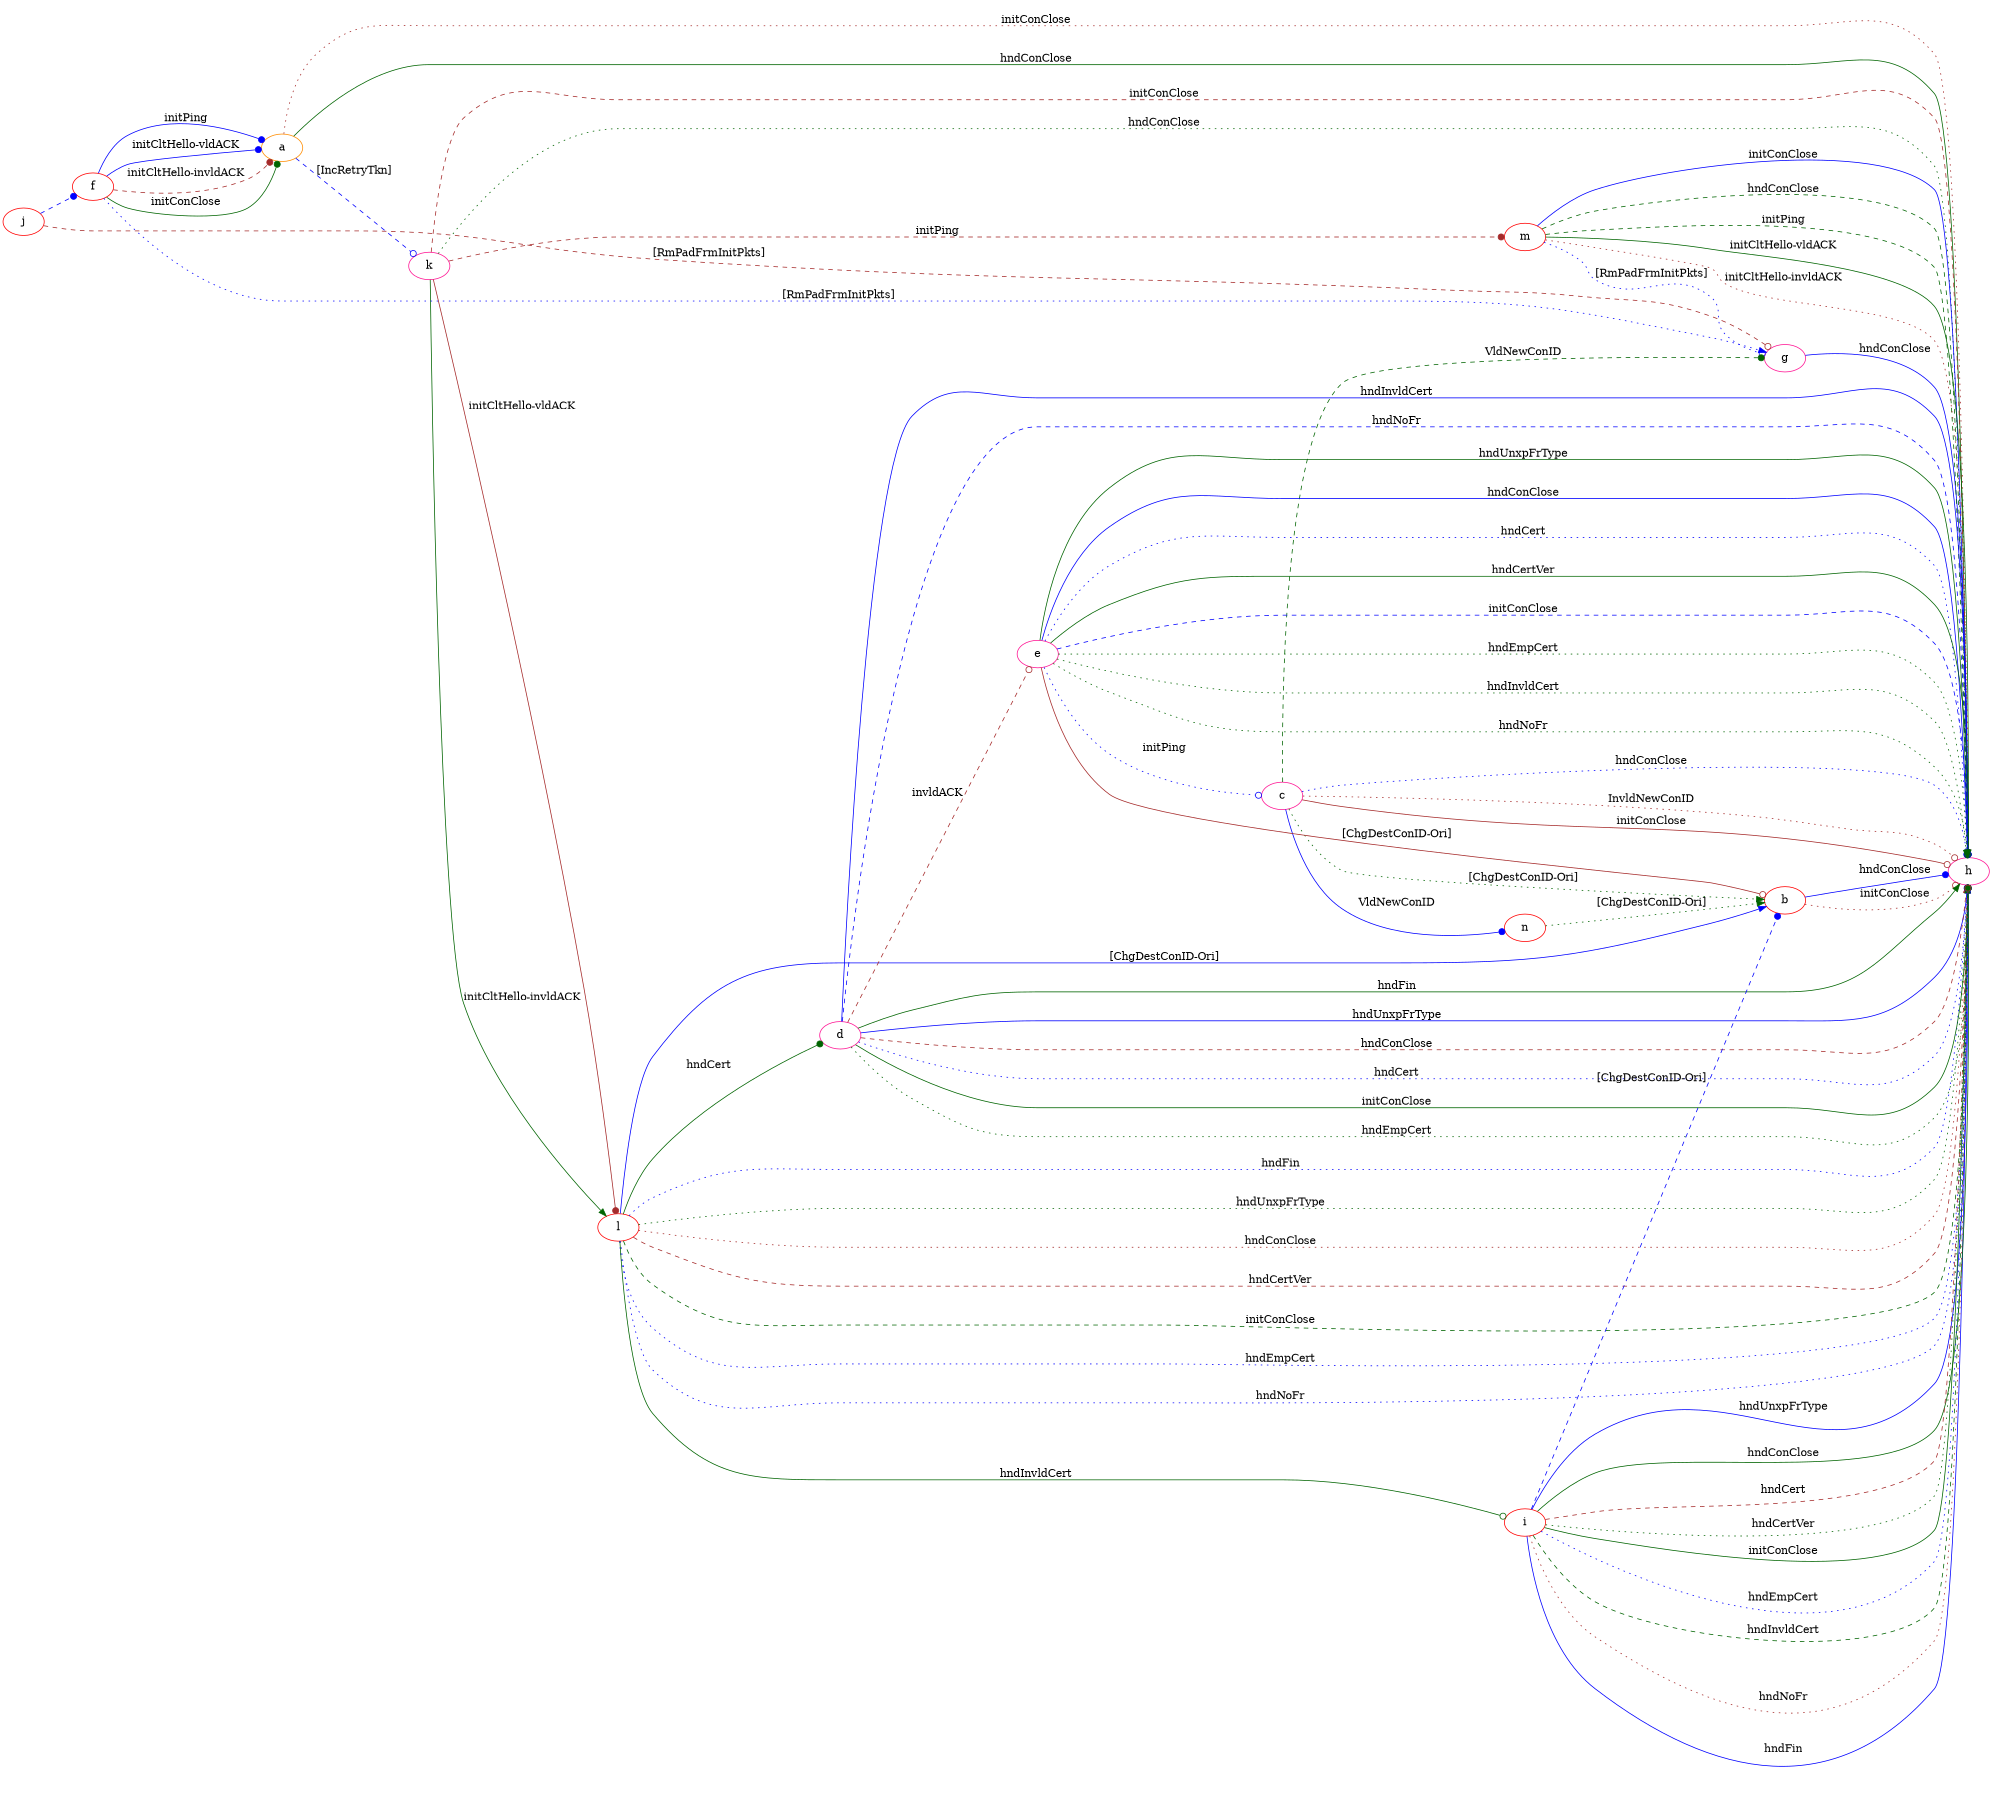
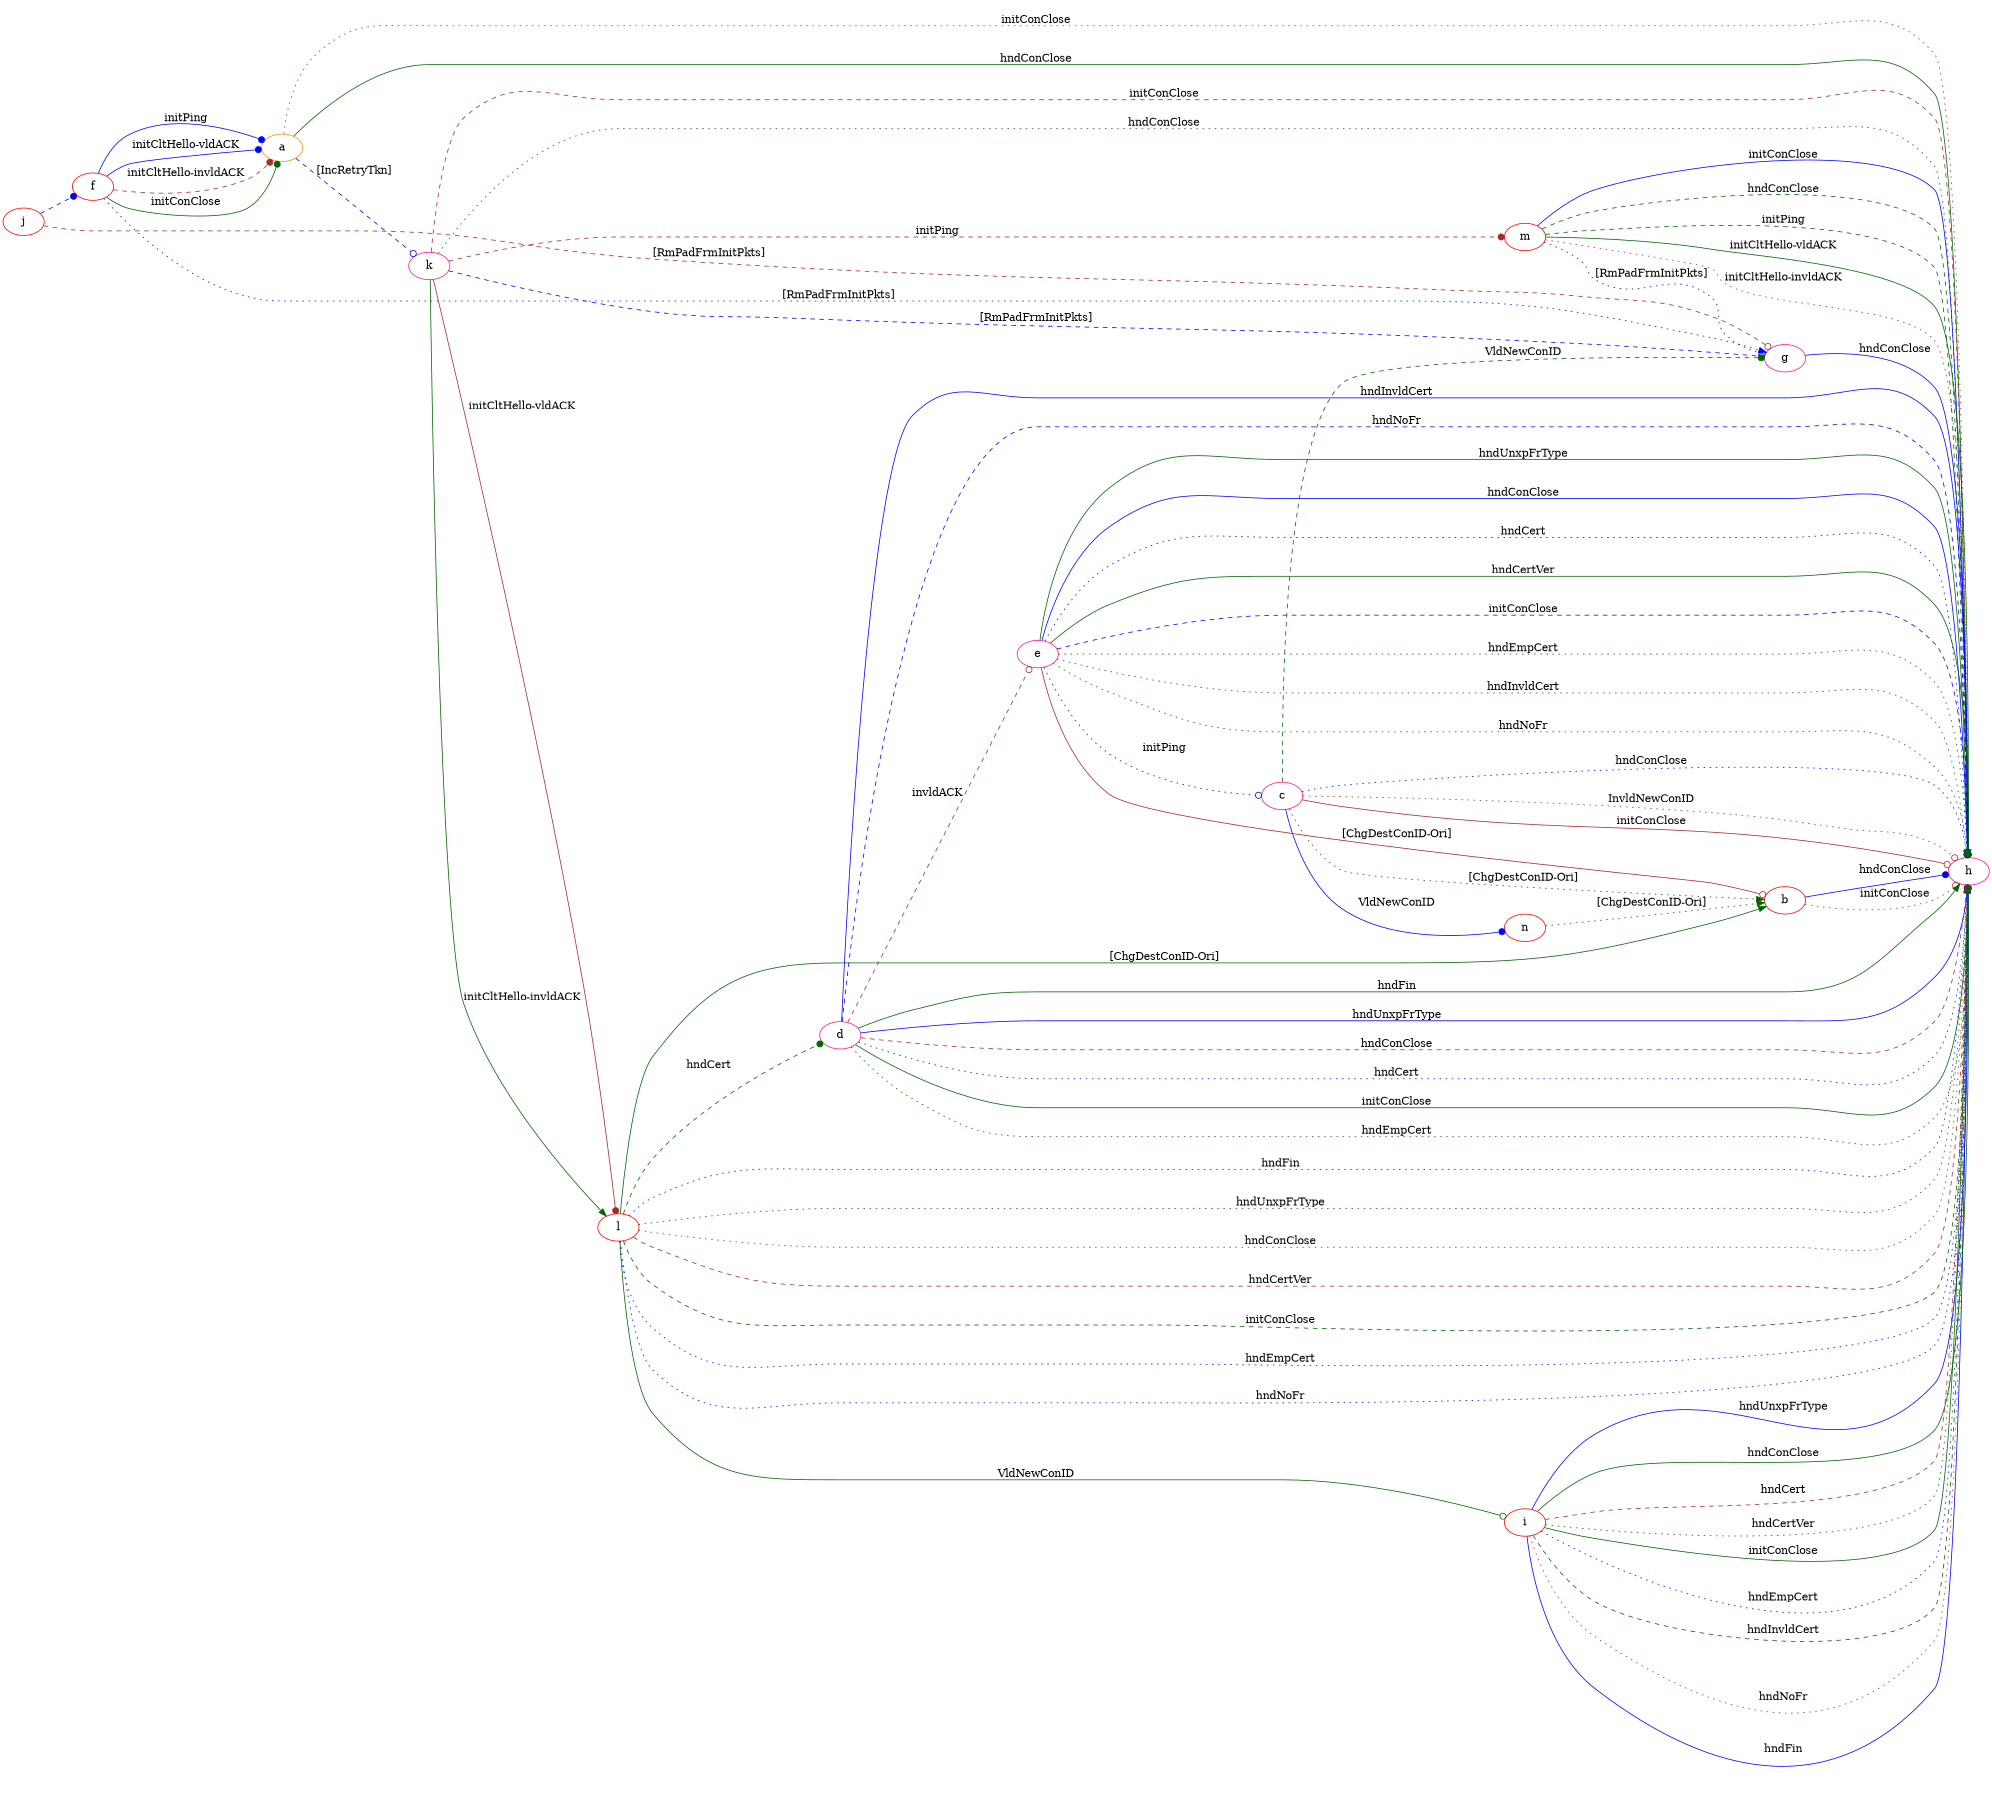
none -> (1102, 327)
(1112, 963) -> (1112, 963)
(704, 1113) -> (704, 1113)
(1654, 1214) -> none
(1038, 1474) -> (1038, 1474)
